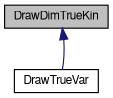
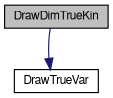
(64, 55) -> (49, 43)
